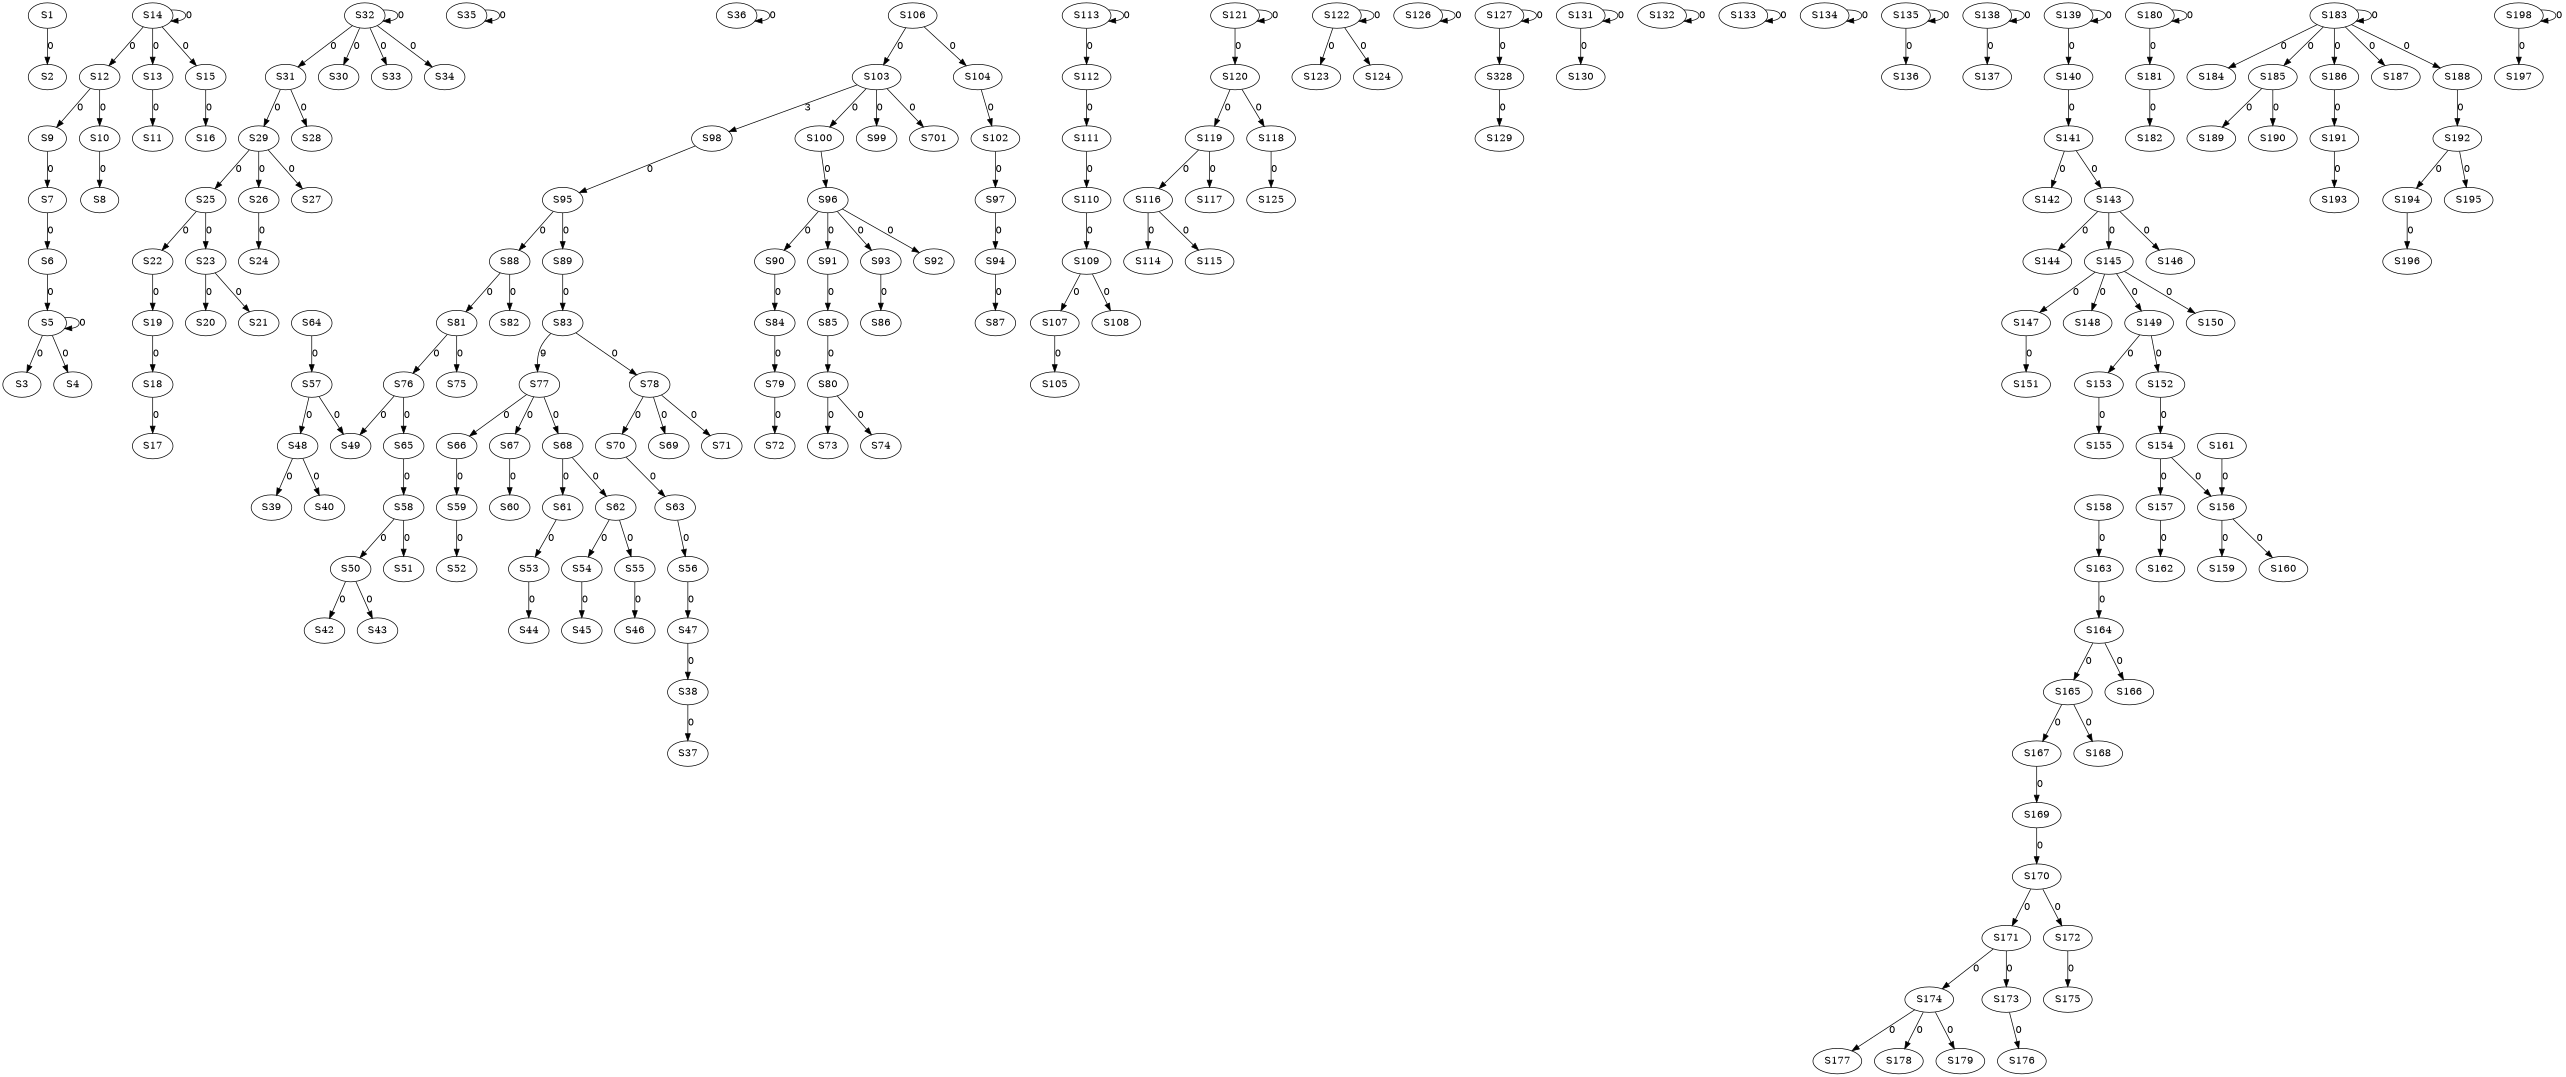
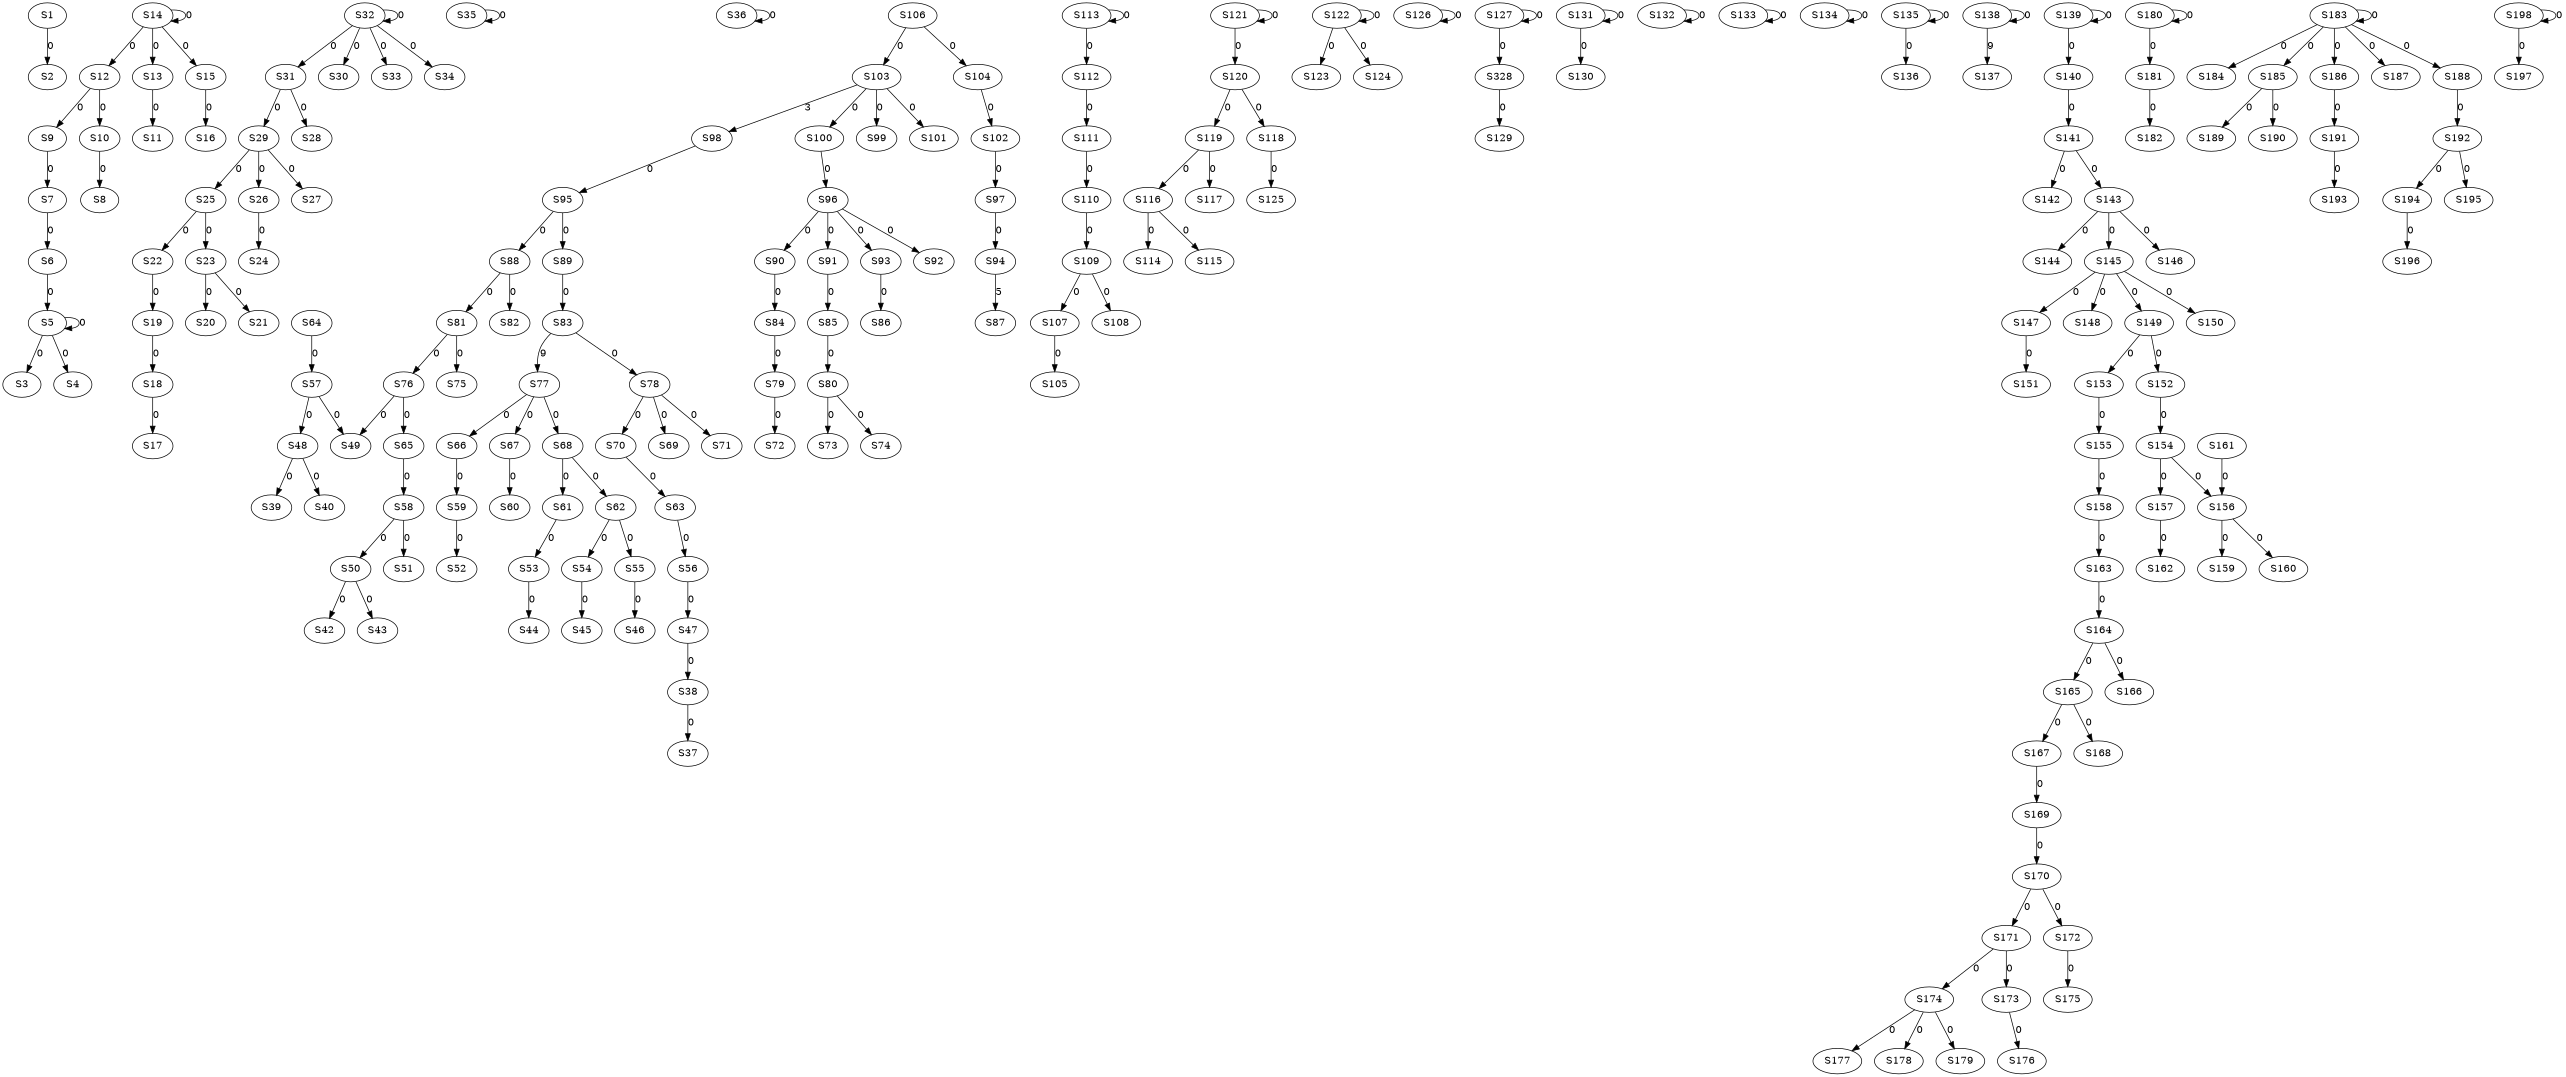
(1991, 46) -> (1991, 46)
(934, 139) -> (934, 139)
(999, 292) -> (999, 292)
none -> (2099, 473)
